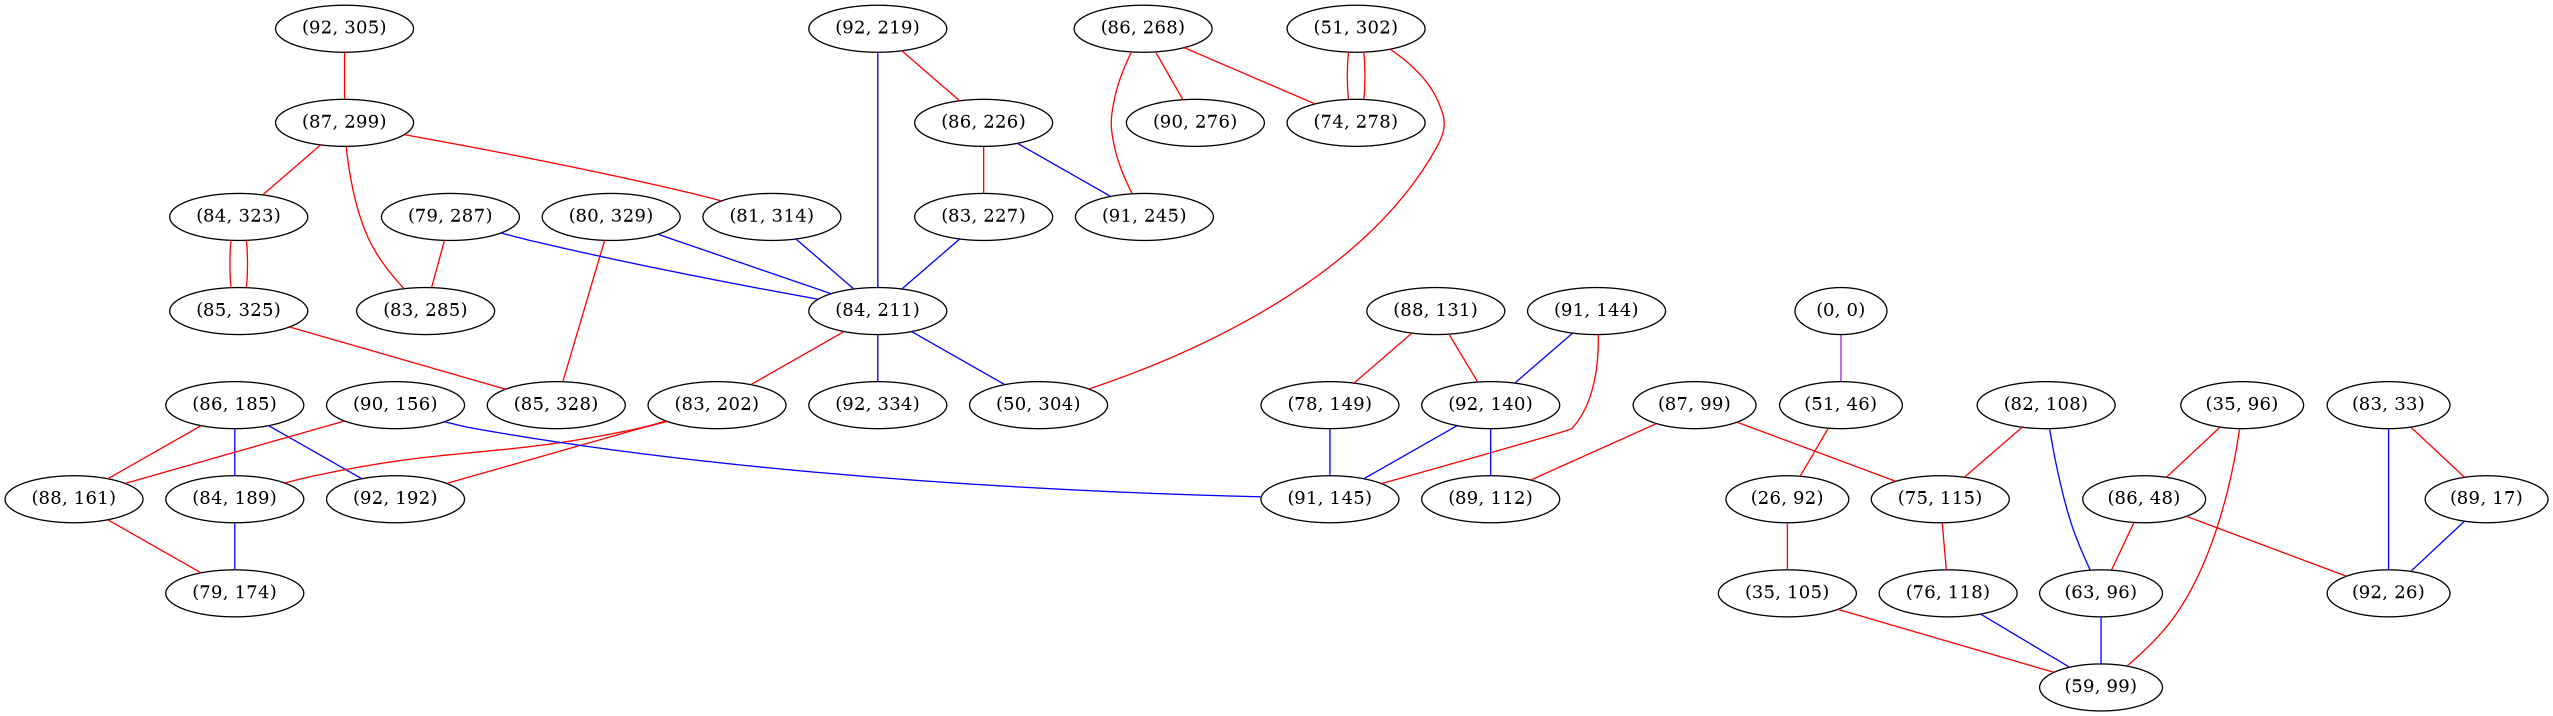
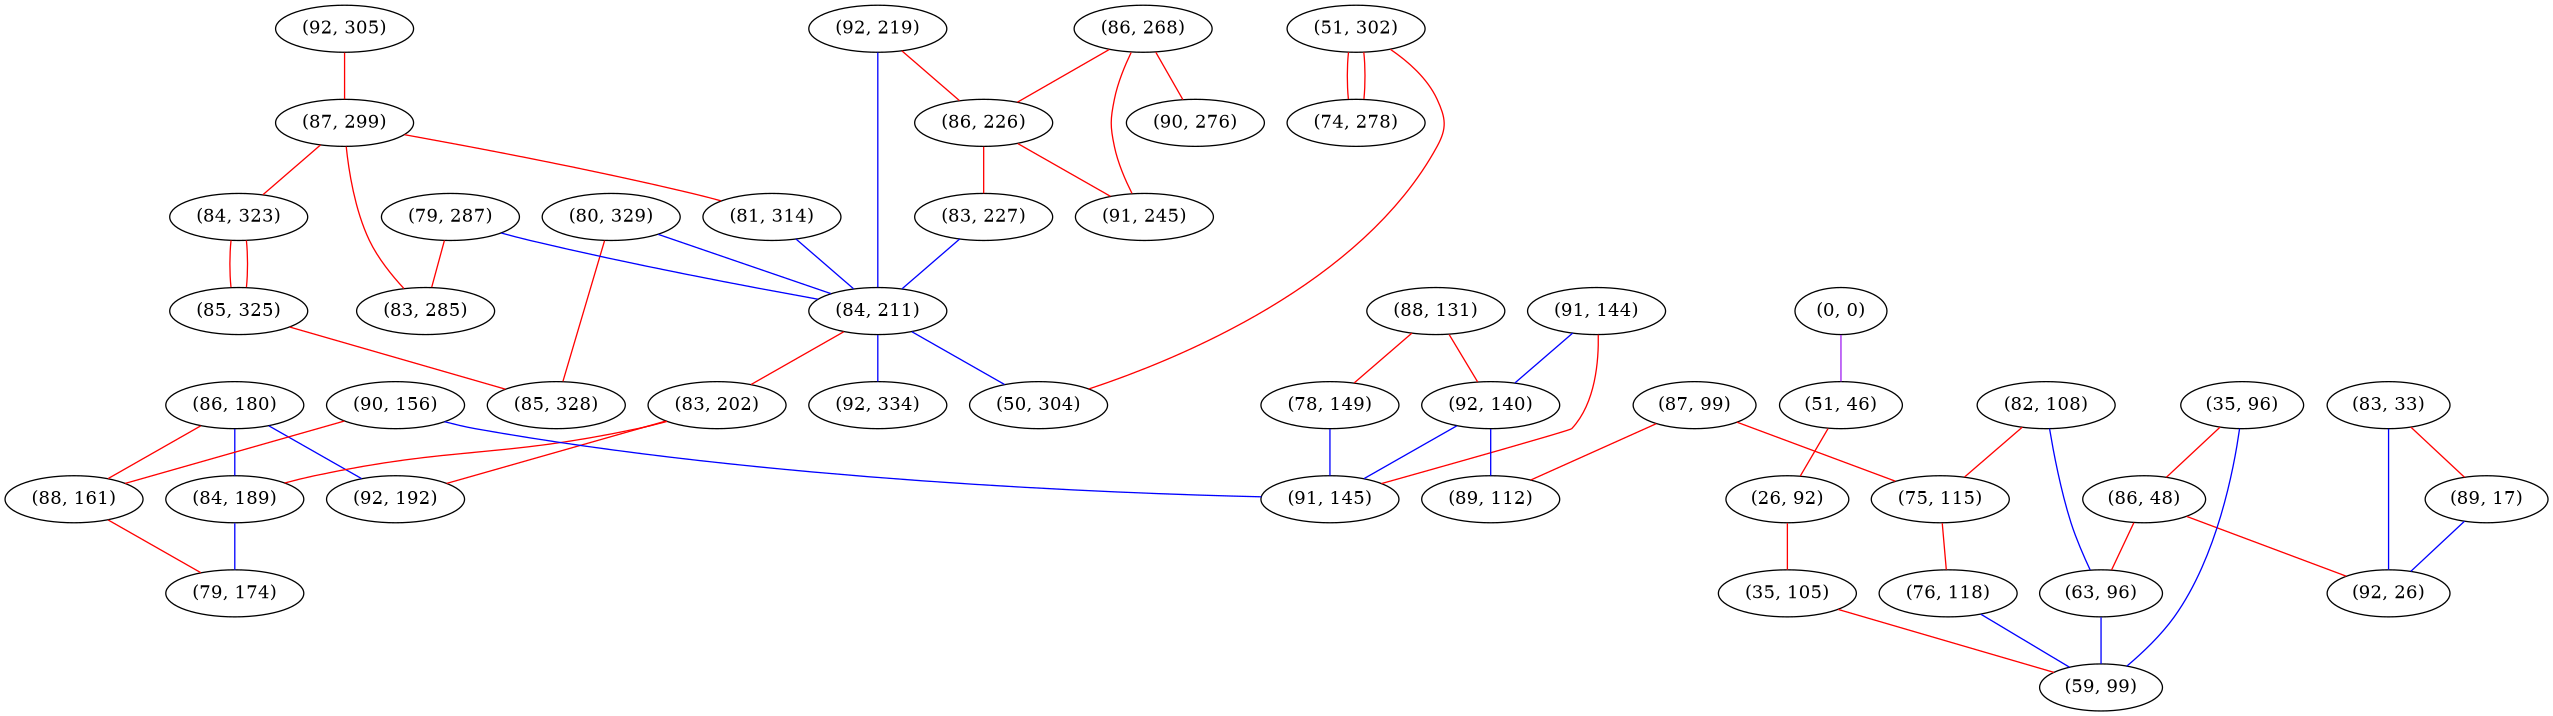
(1249, 76) -> (1063, 76)
(1064, 170) -> (1064, 170)
(235, 405) -> (235, 405)
(2205, 559) -> (2205, 559)
